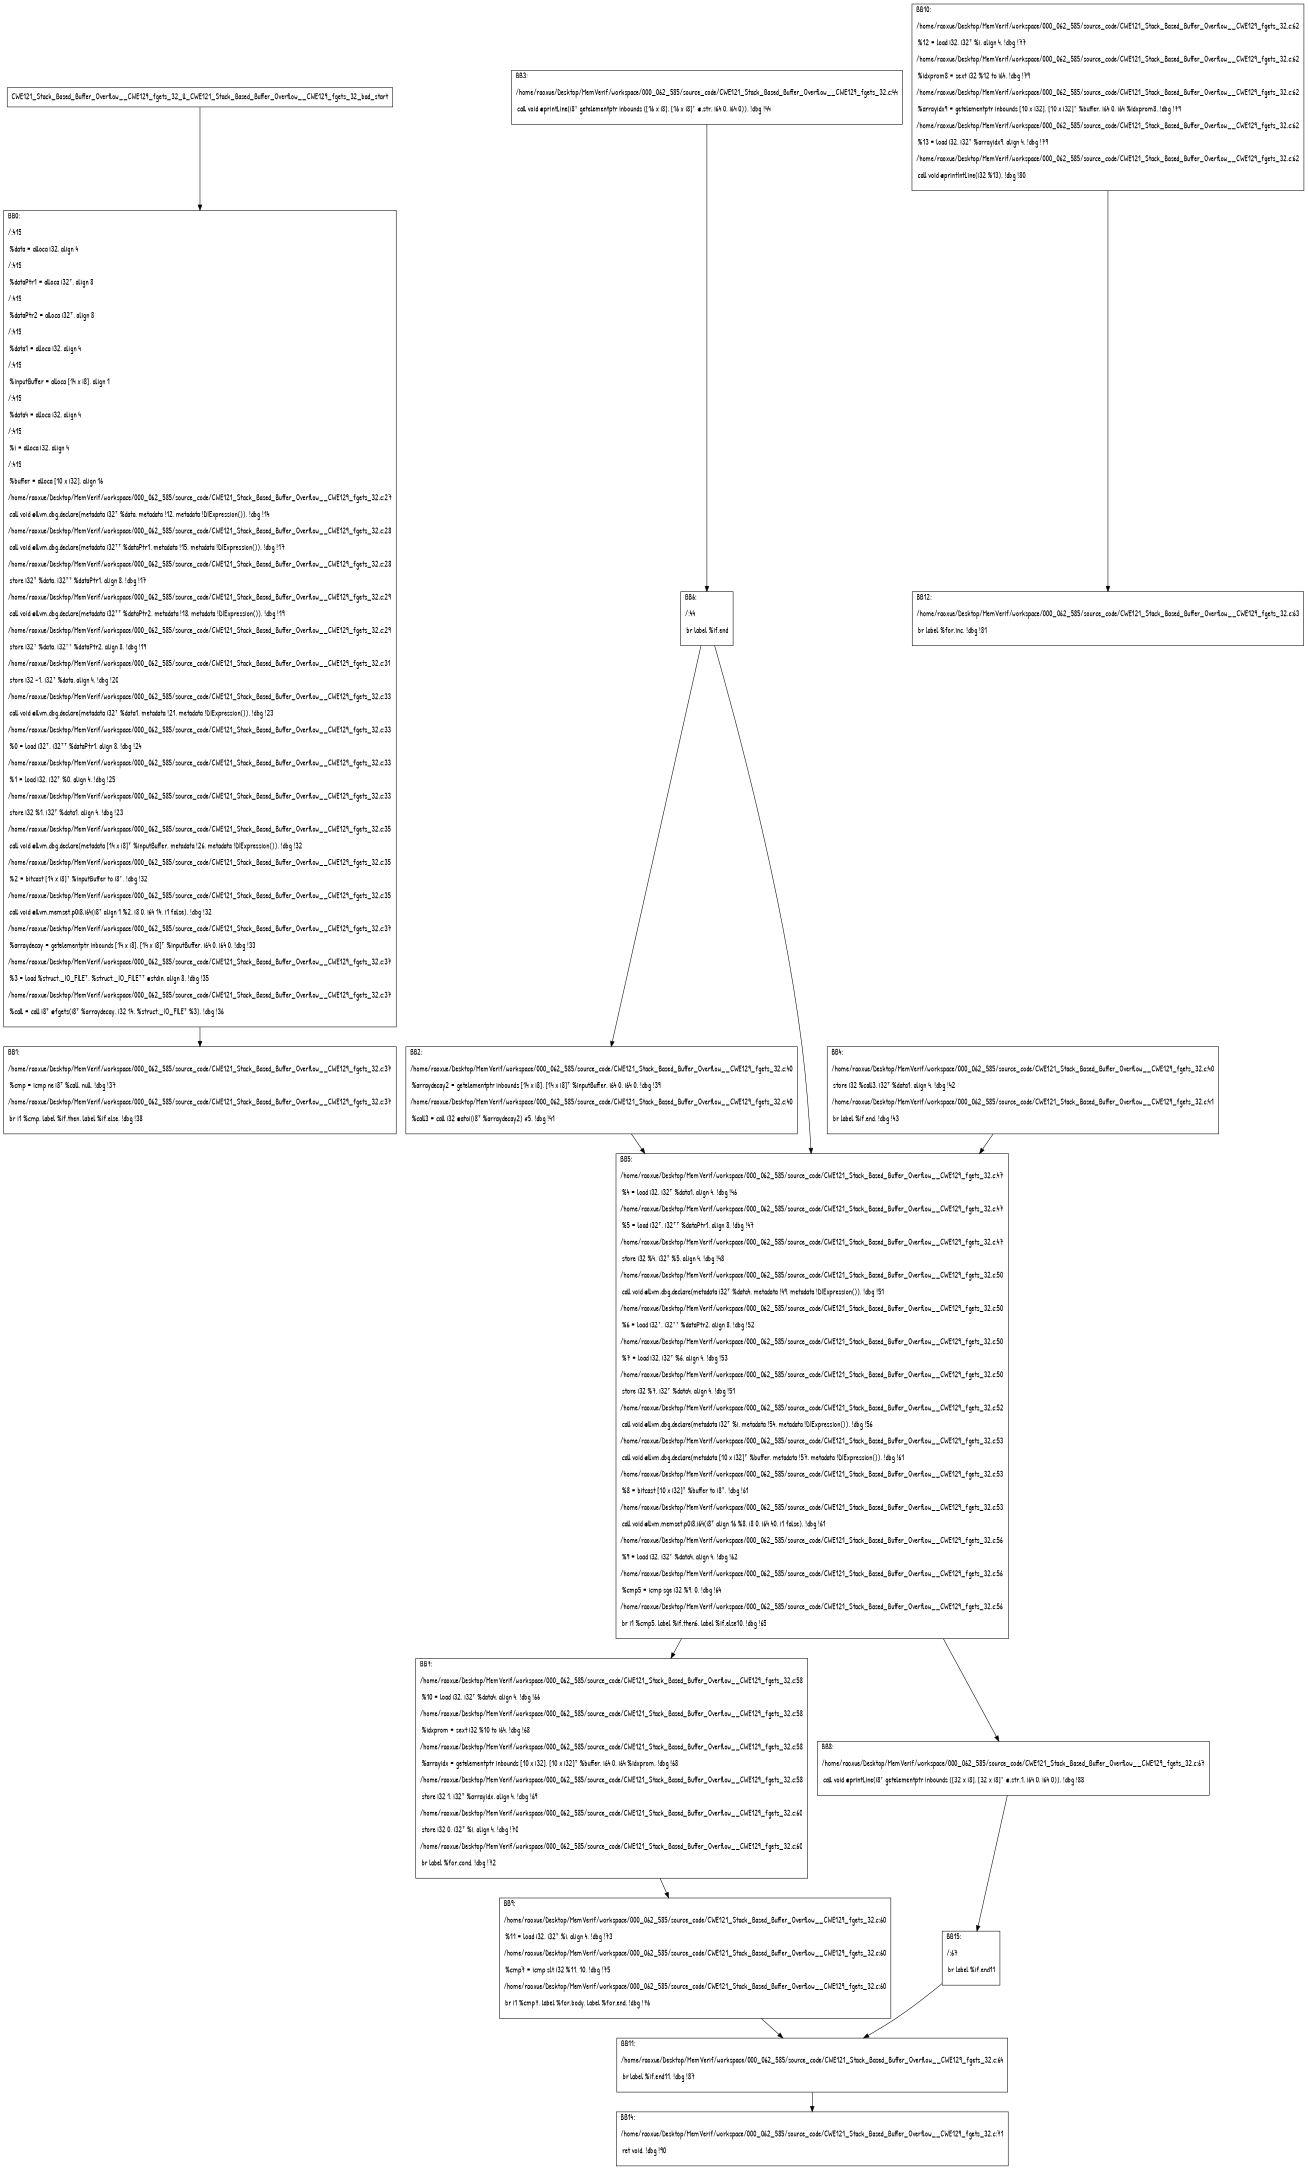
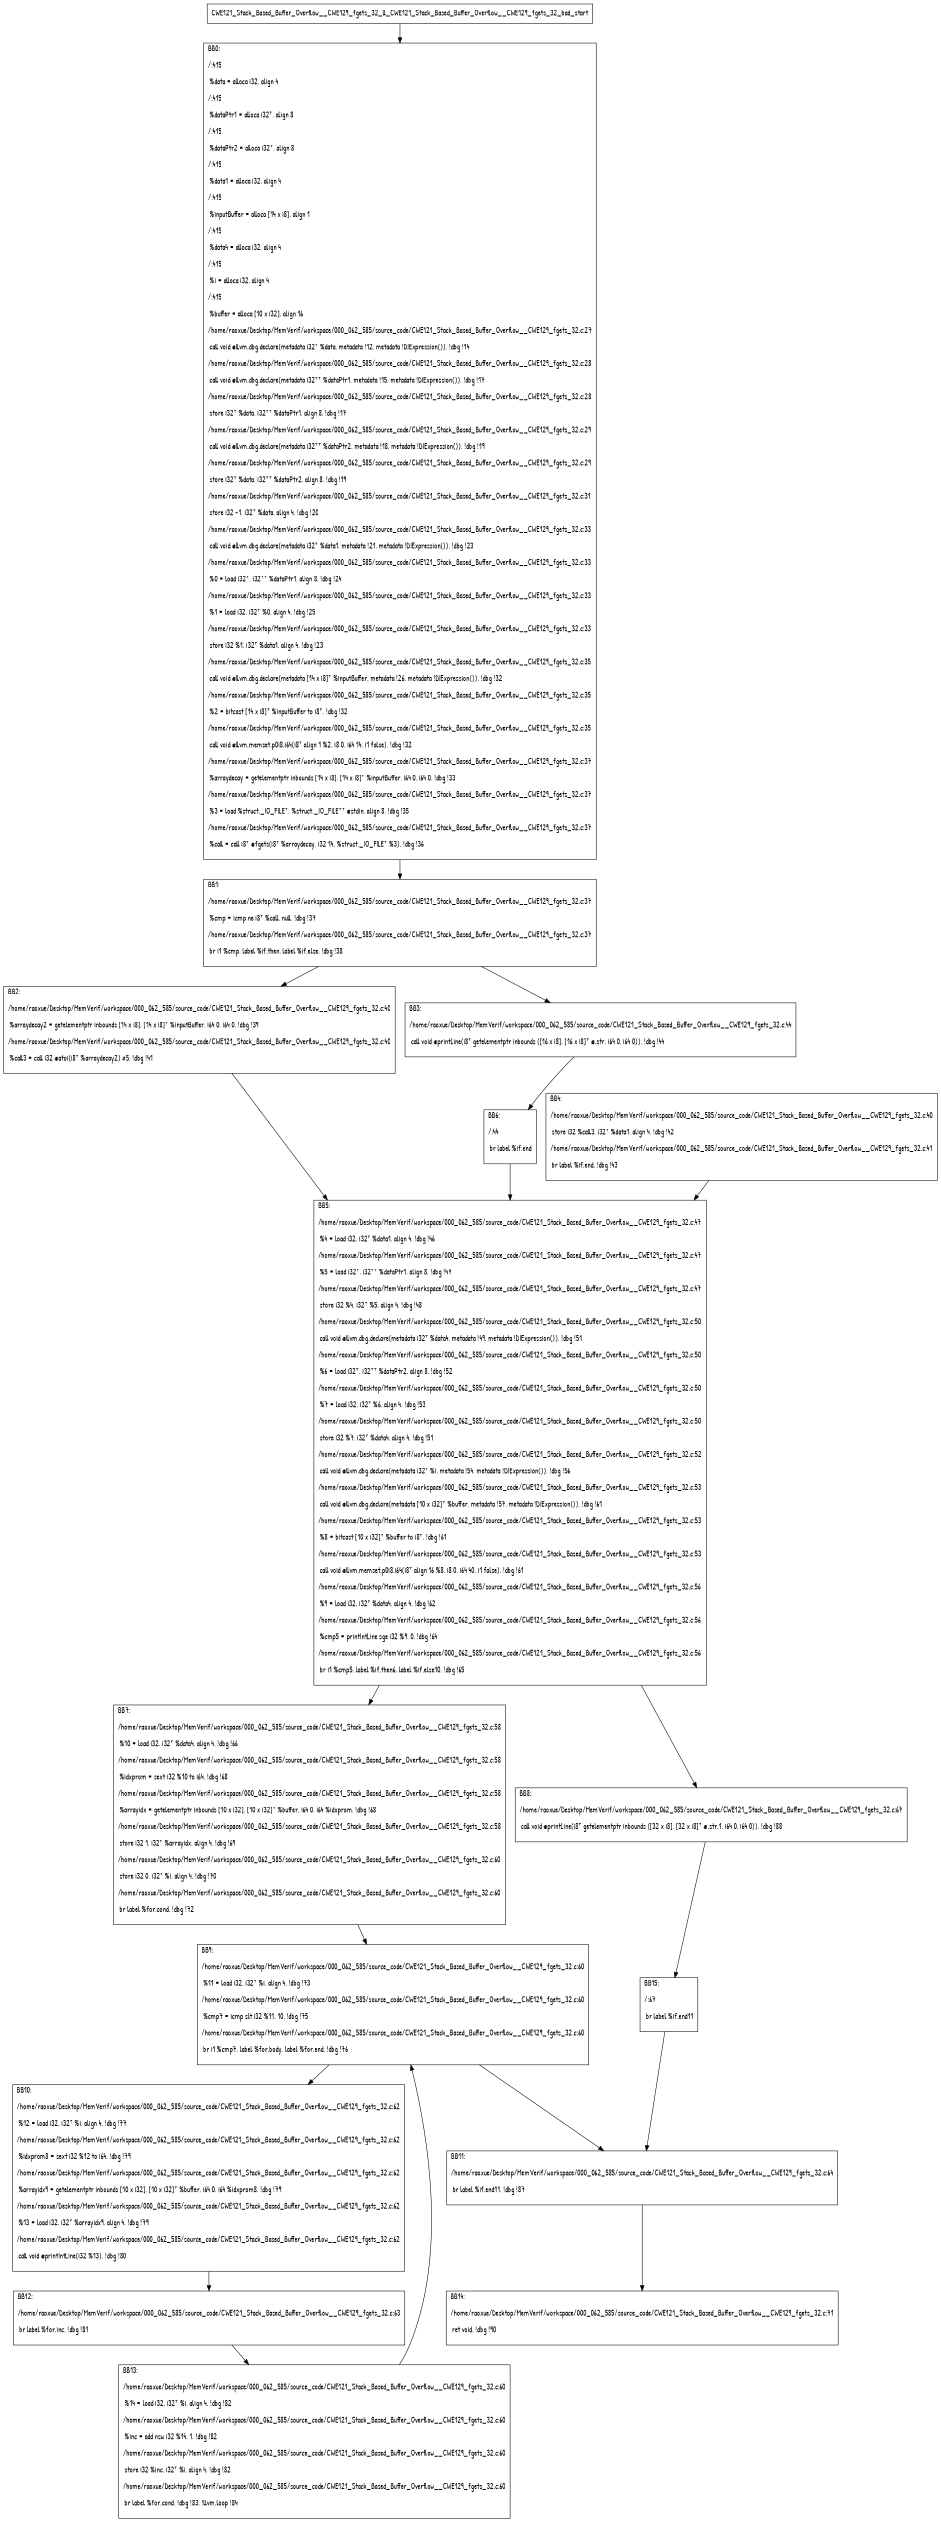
(657, 843) -> (302, 975)
none -> (513, 983)
(671, 1591) -> (378, 1637)
none -> (321, 2073)
none -> (314, 2442)
